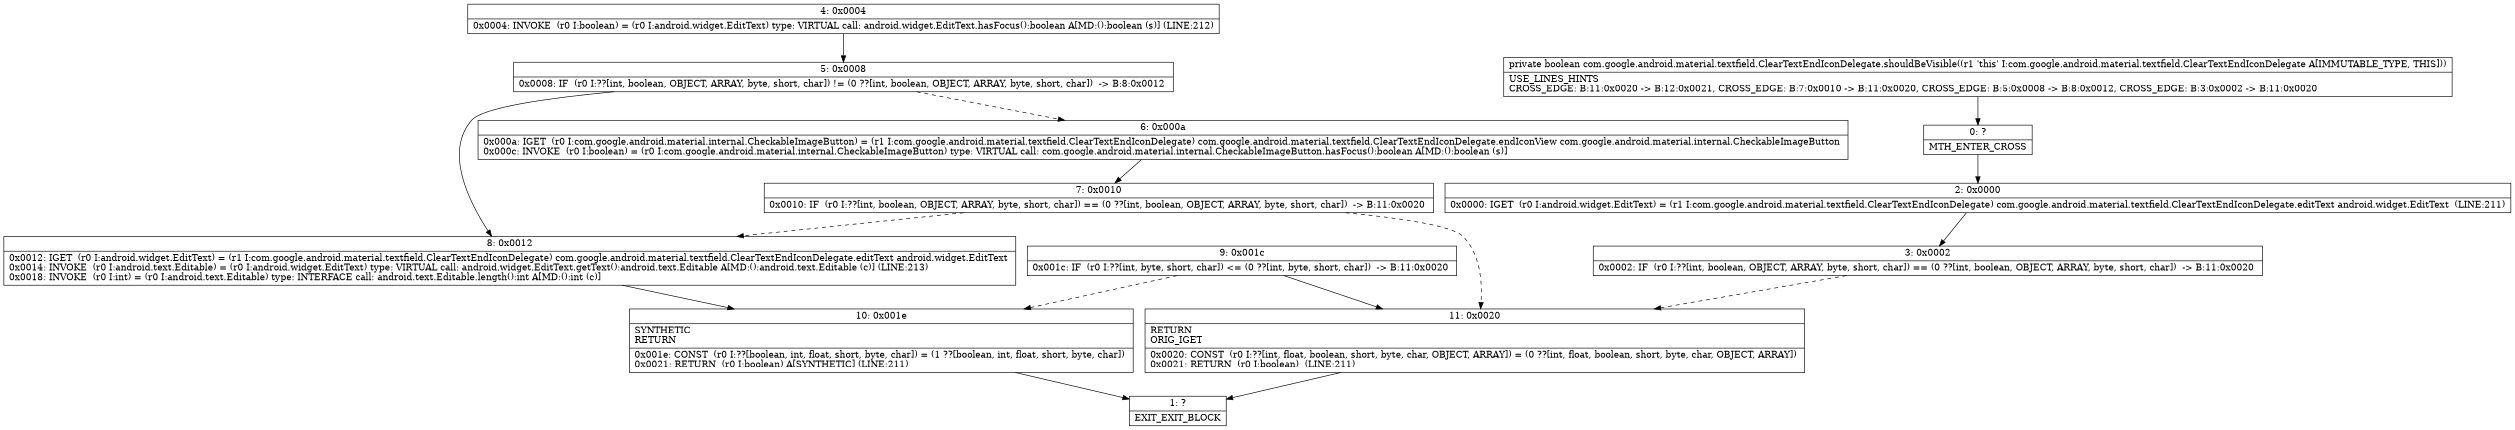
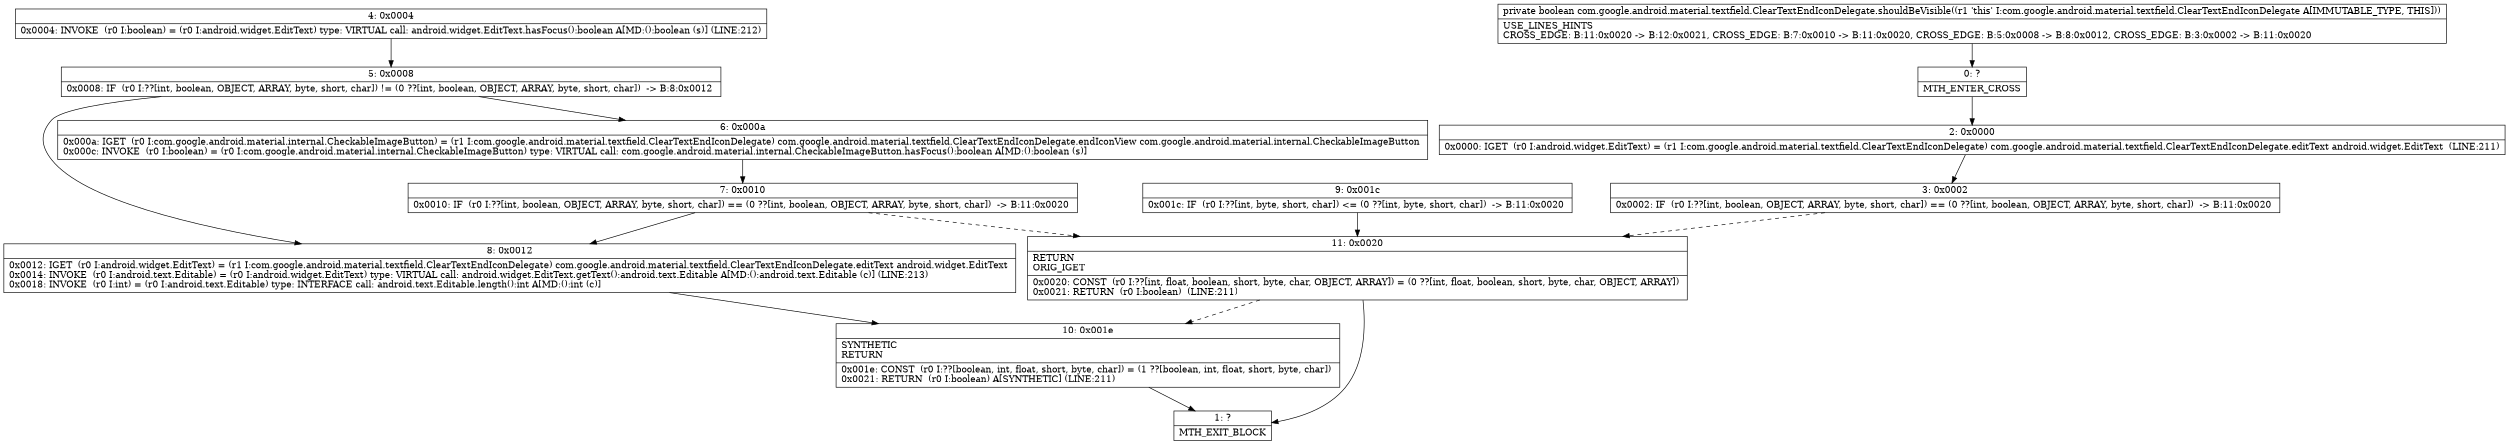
(987, 105) -> (549, 108)
(854, 224) -> (646, 227)
(1104, 292) -> (1226, 311)
(1178, 418) -> (1223, 433)
